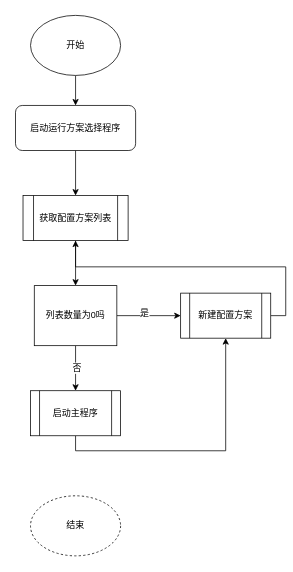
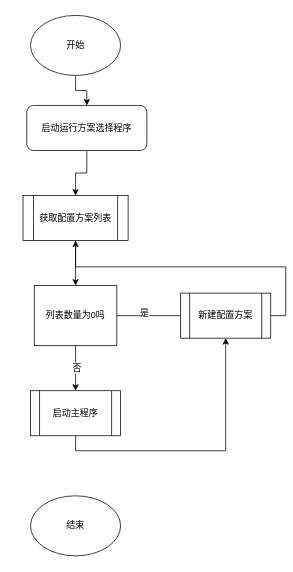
(75, 128) -> (87, 128)
(174, 315) -> (176, 315)
(75, 525) -> (75, 525)
